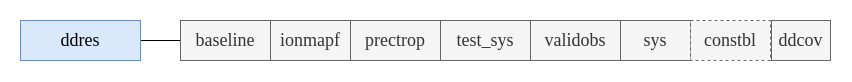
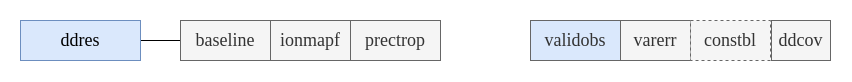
(486, 41) -> none
(576, 41) -> (576, 41)
(656, 41) -> (656, 41)
